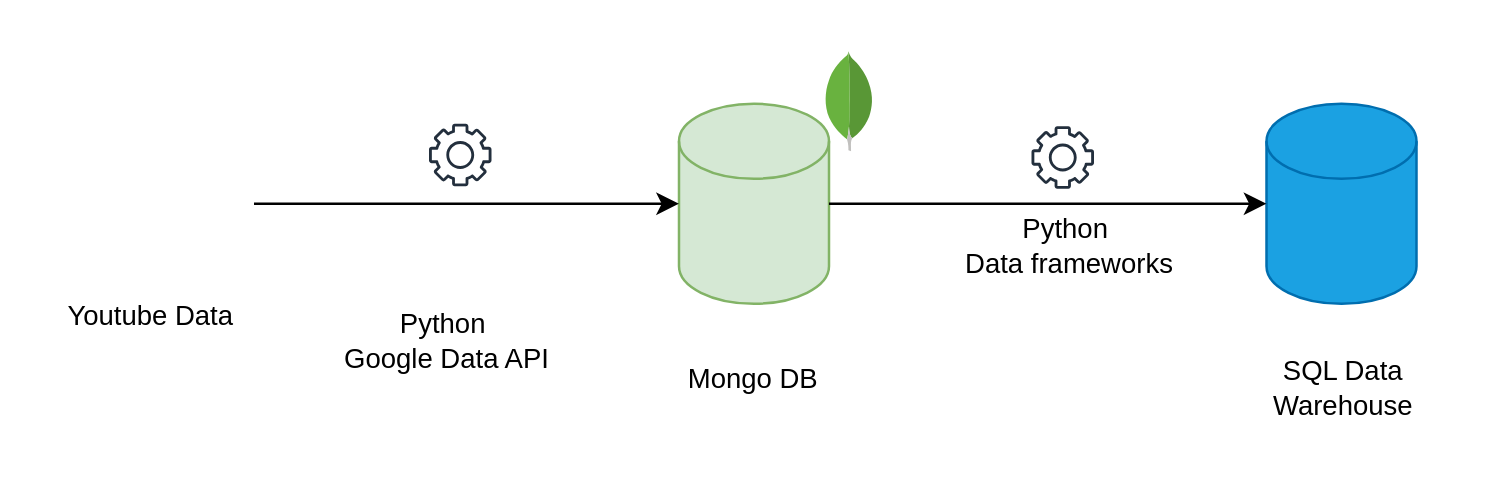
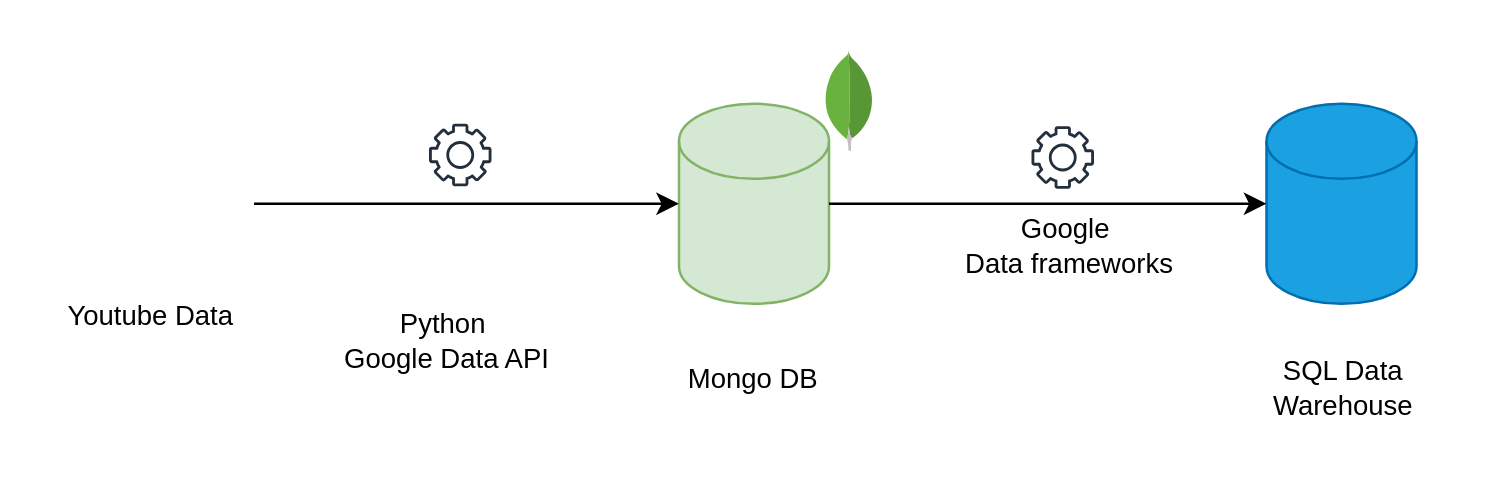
(1070, 246) -> (1070, 246)
